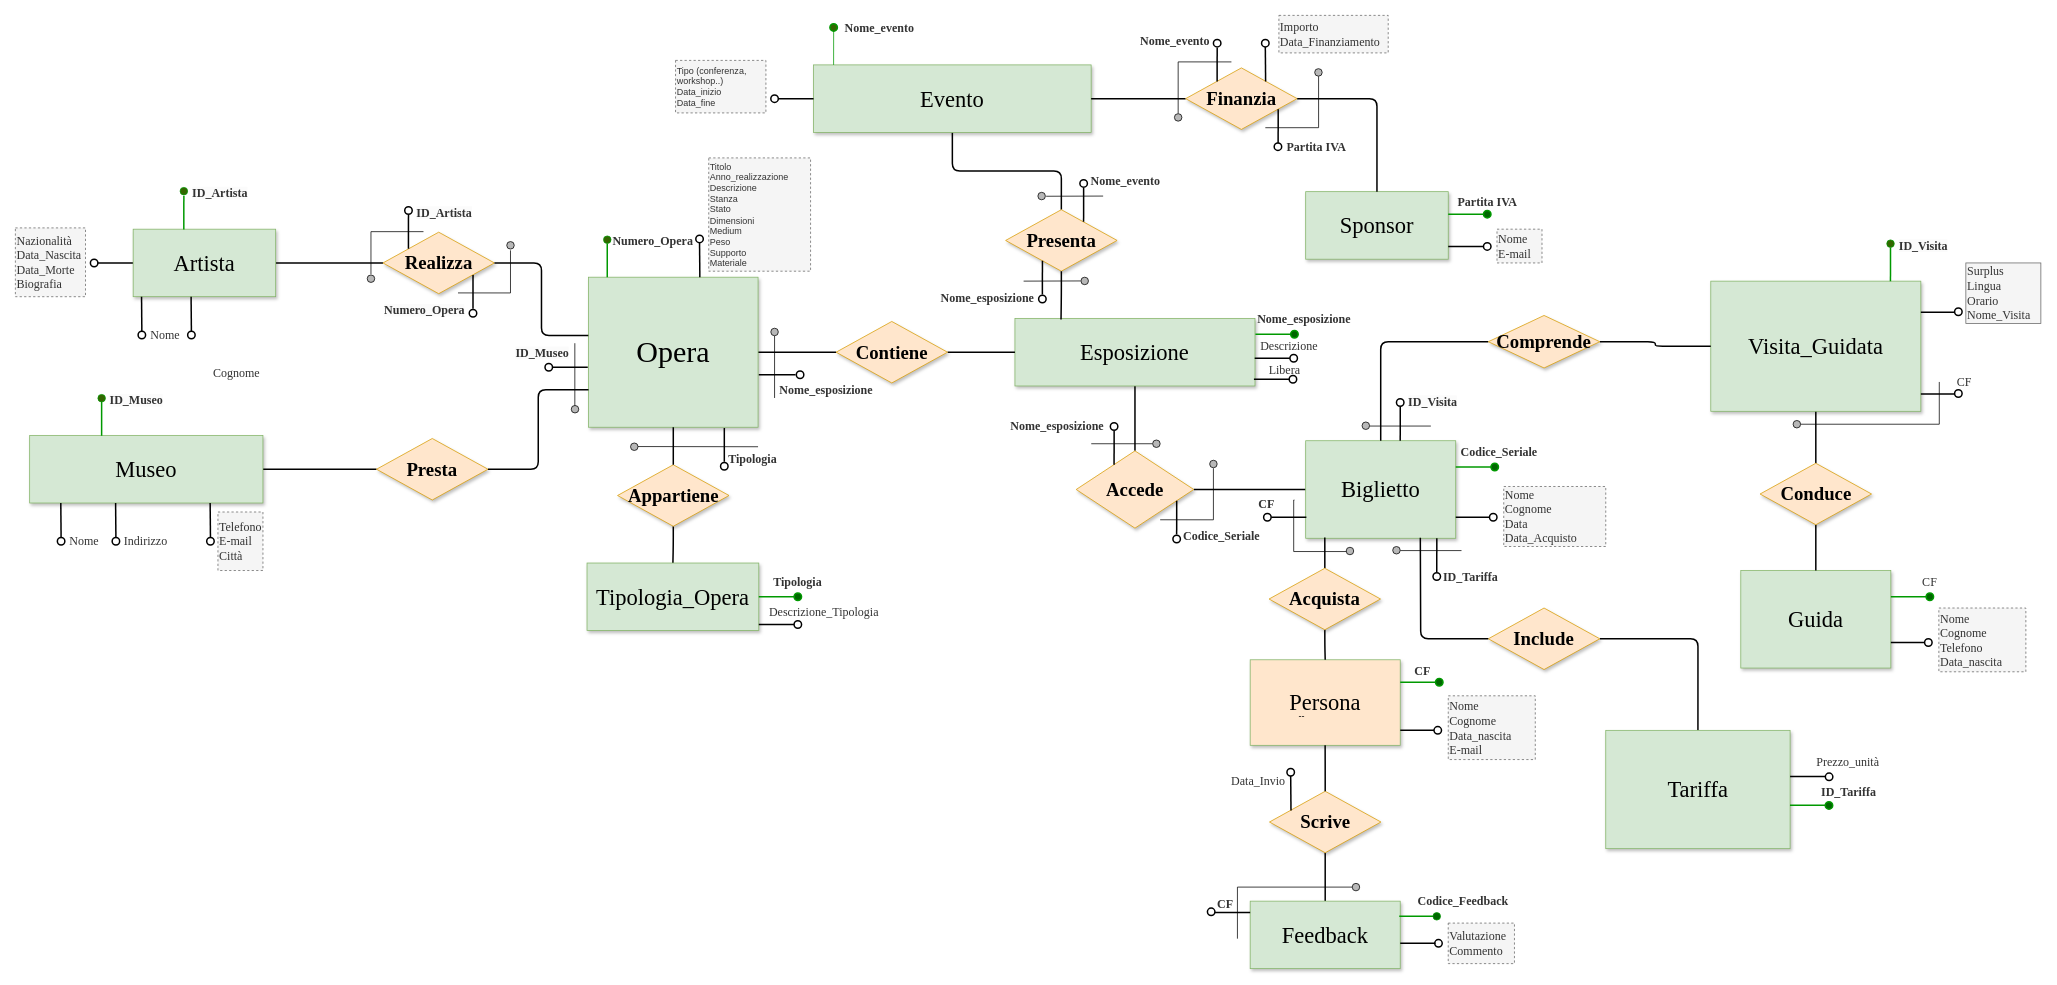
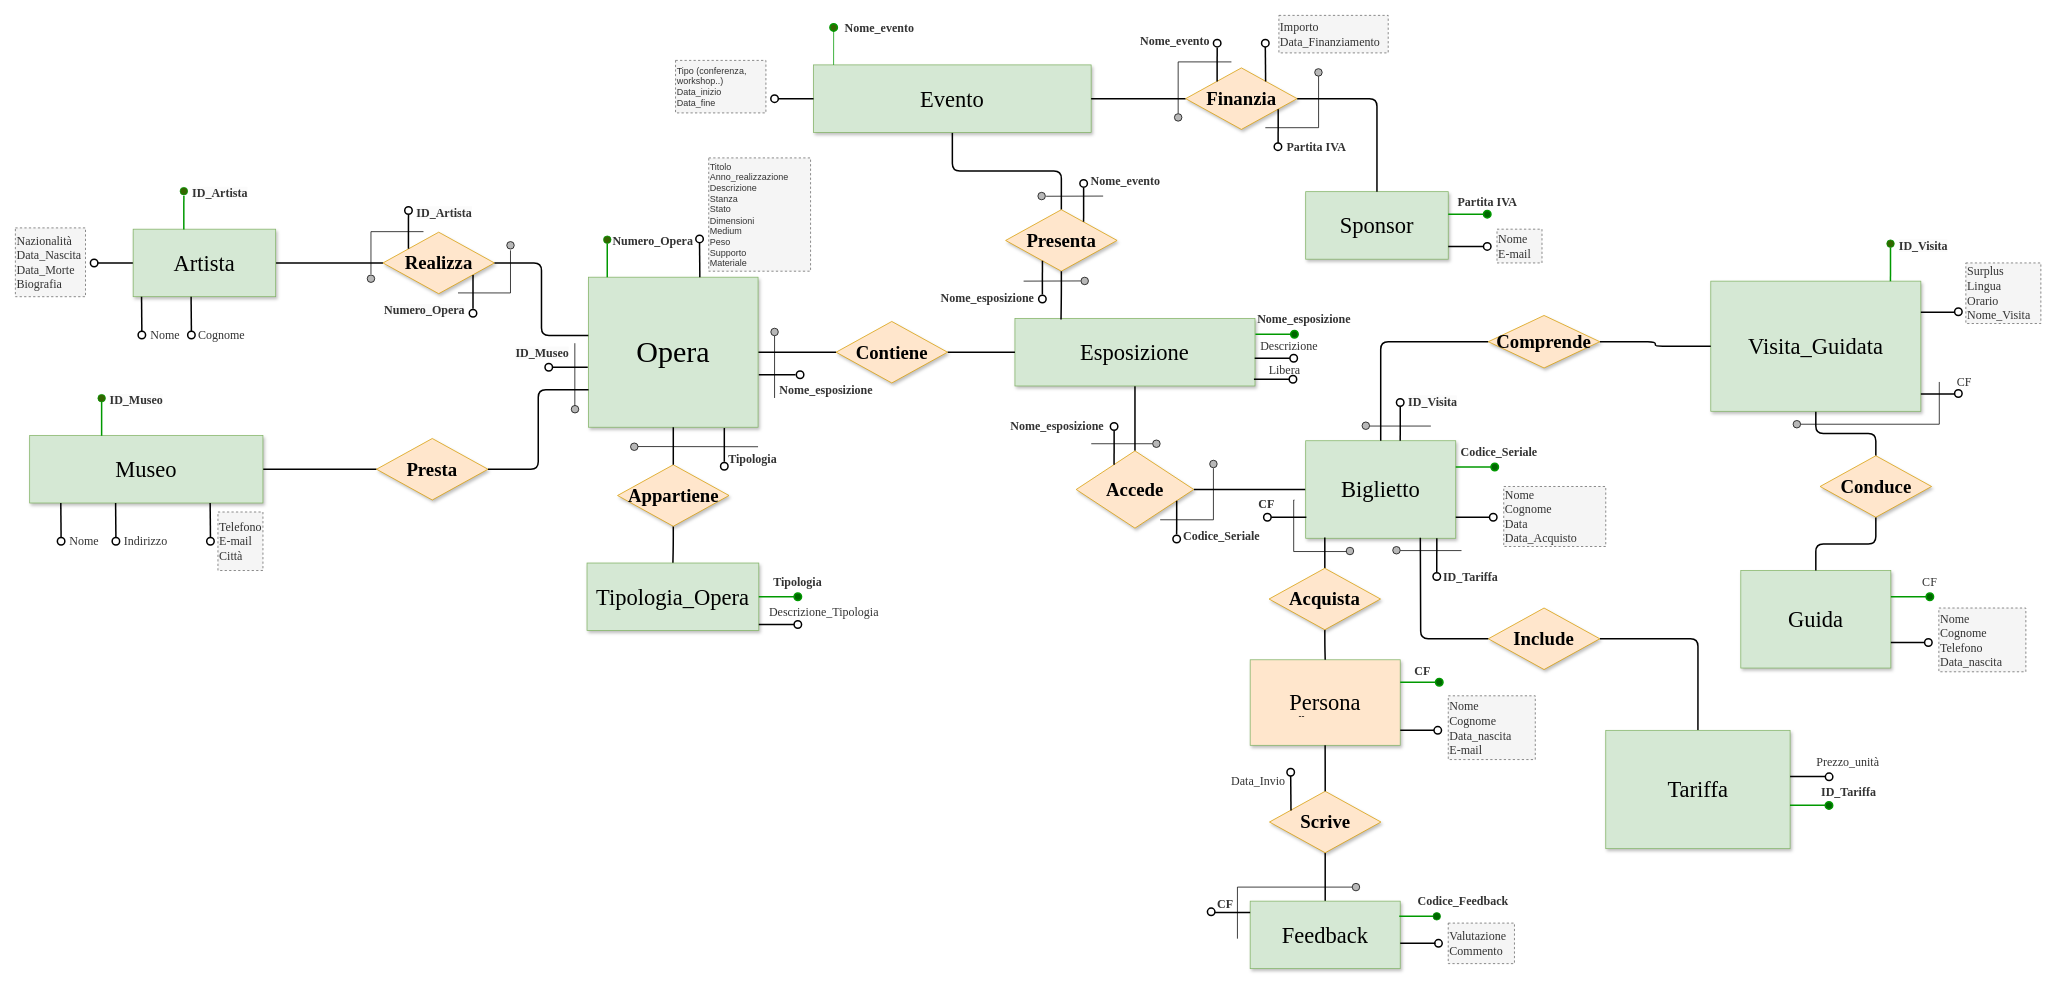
(2003, 293) -> (2003, 293)
(236, 372) -> (221, 335)
(1815, 494) -> (1875, 486)
